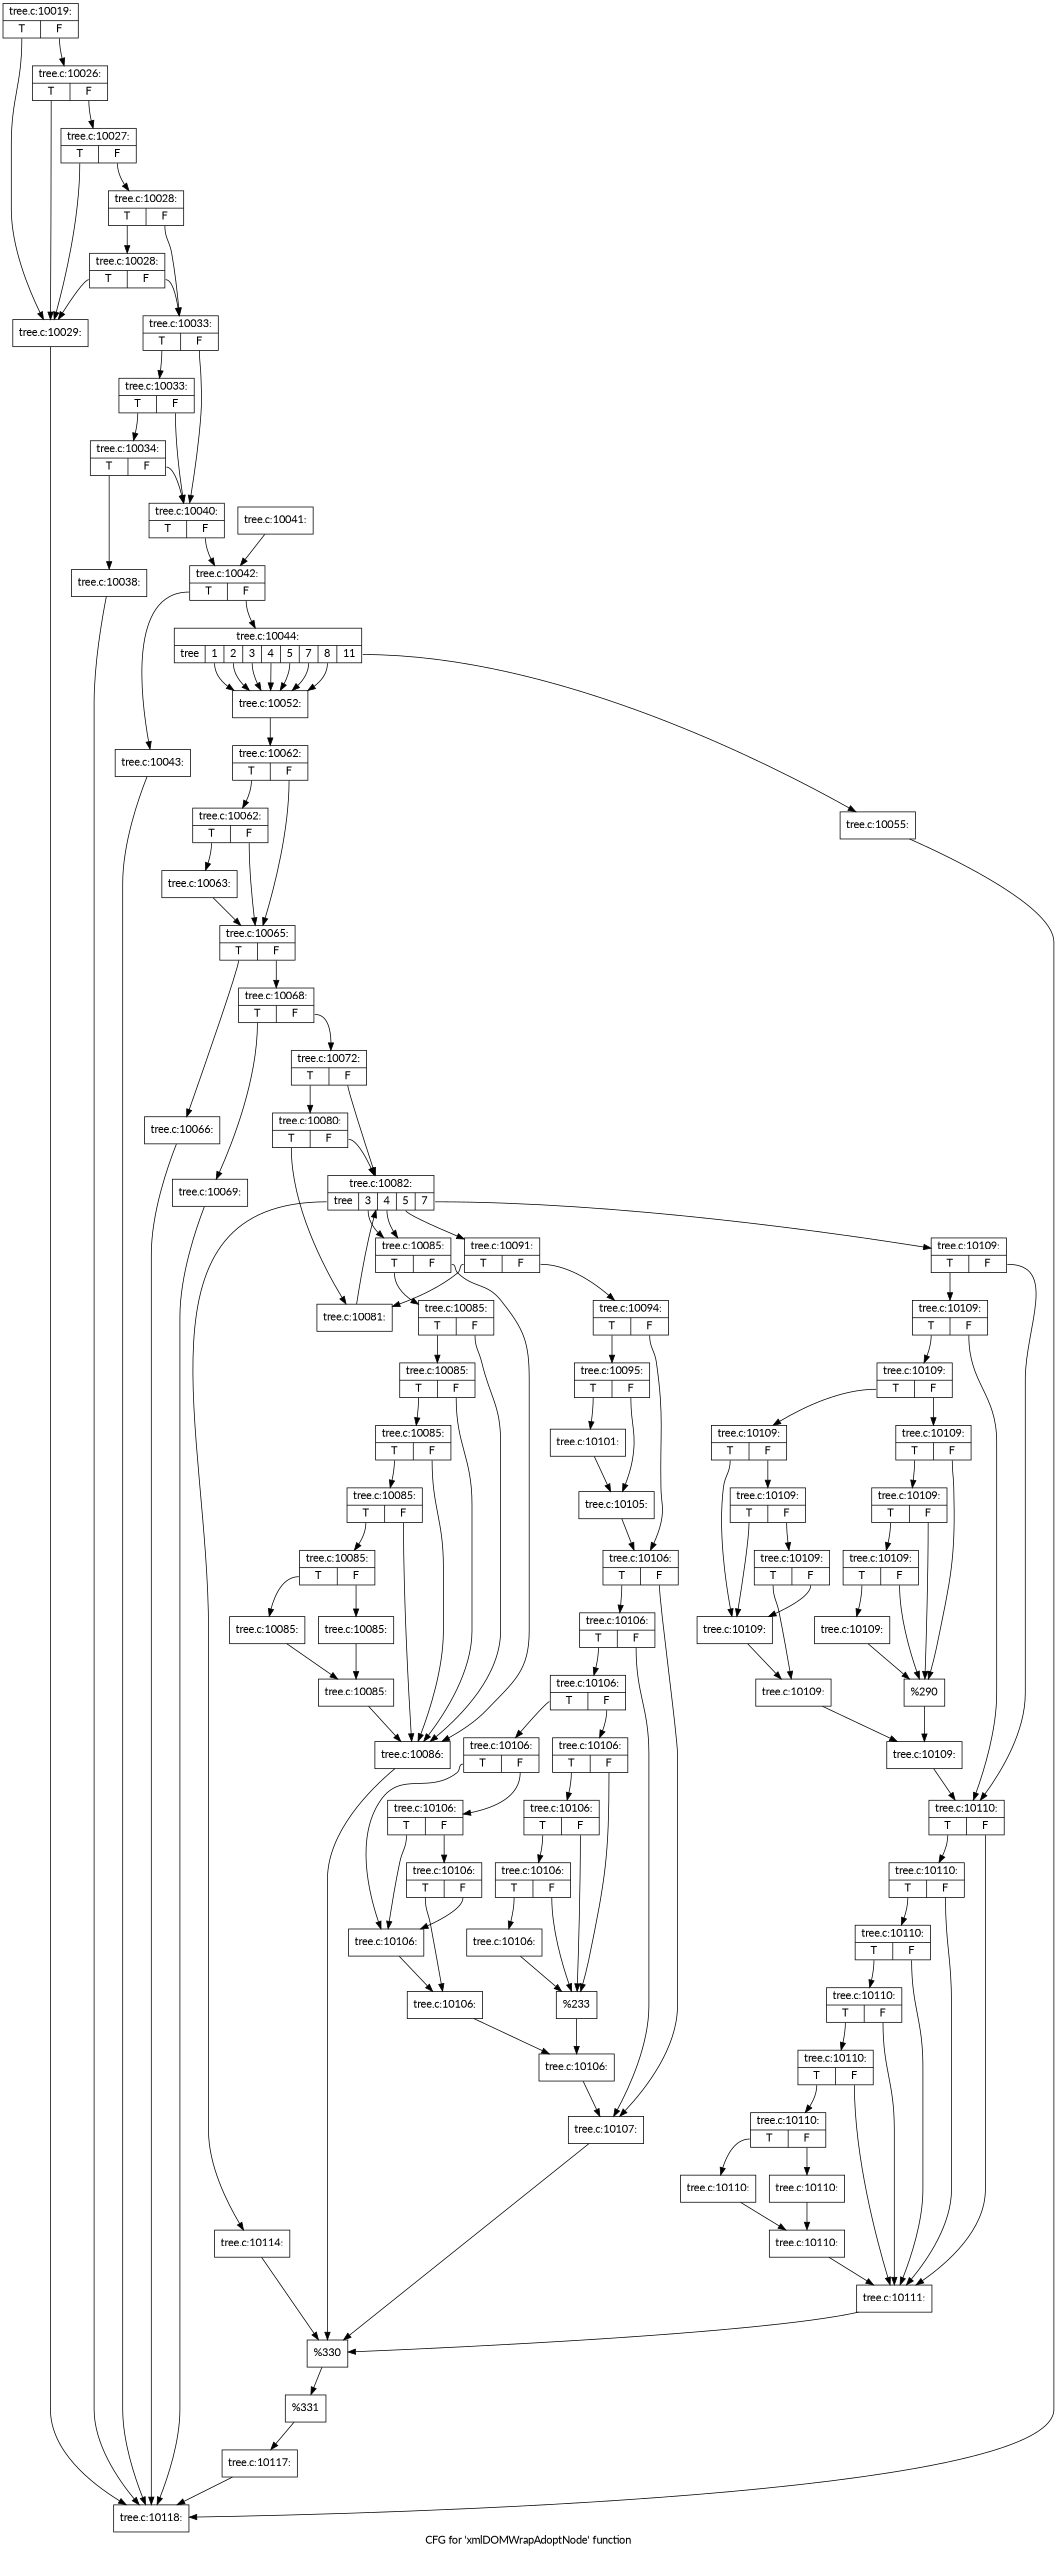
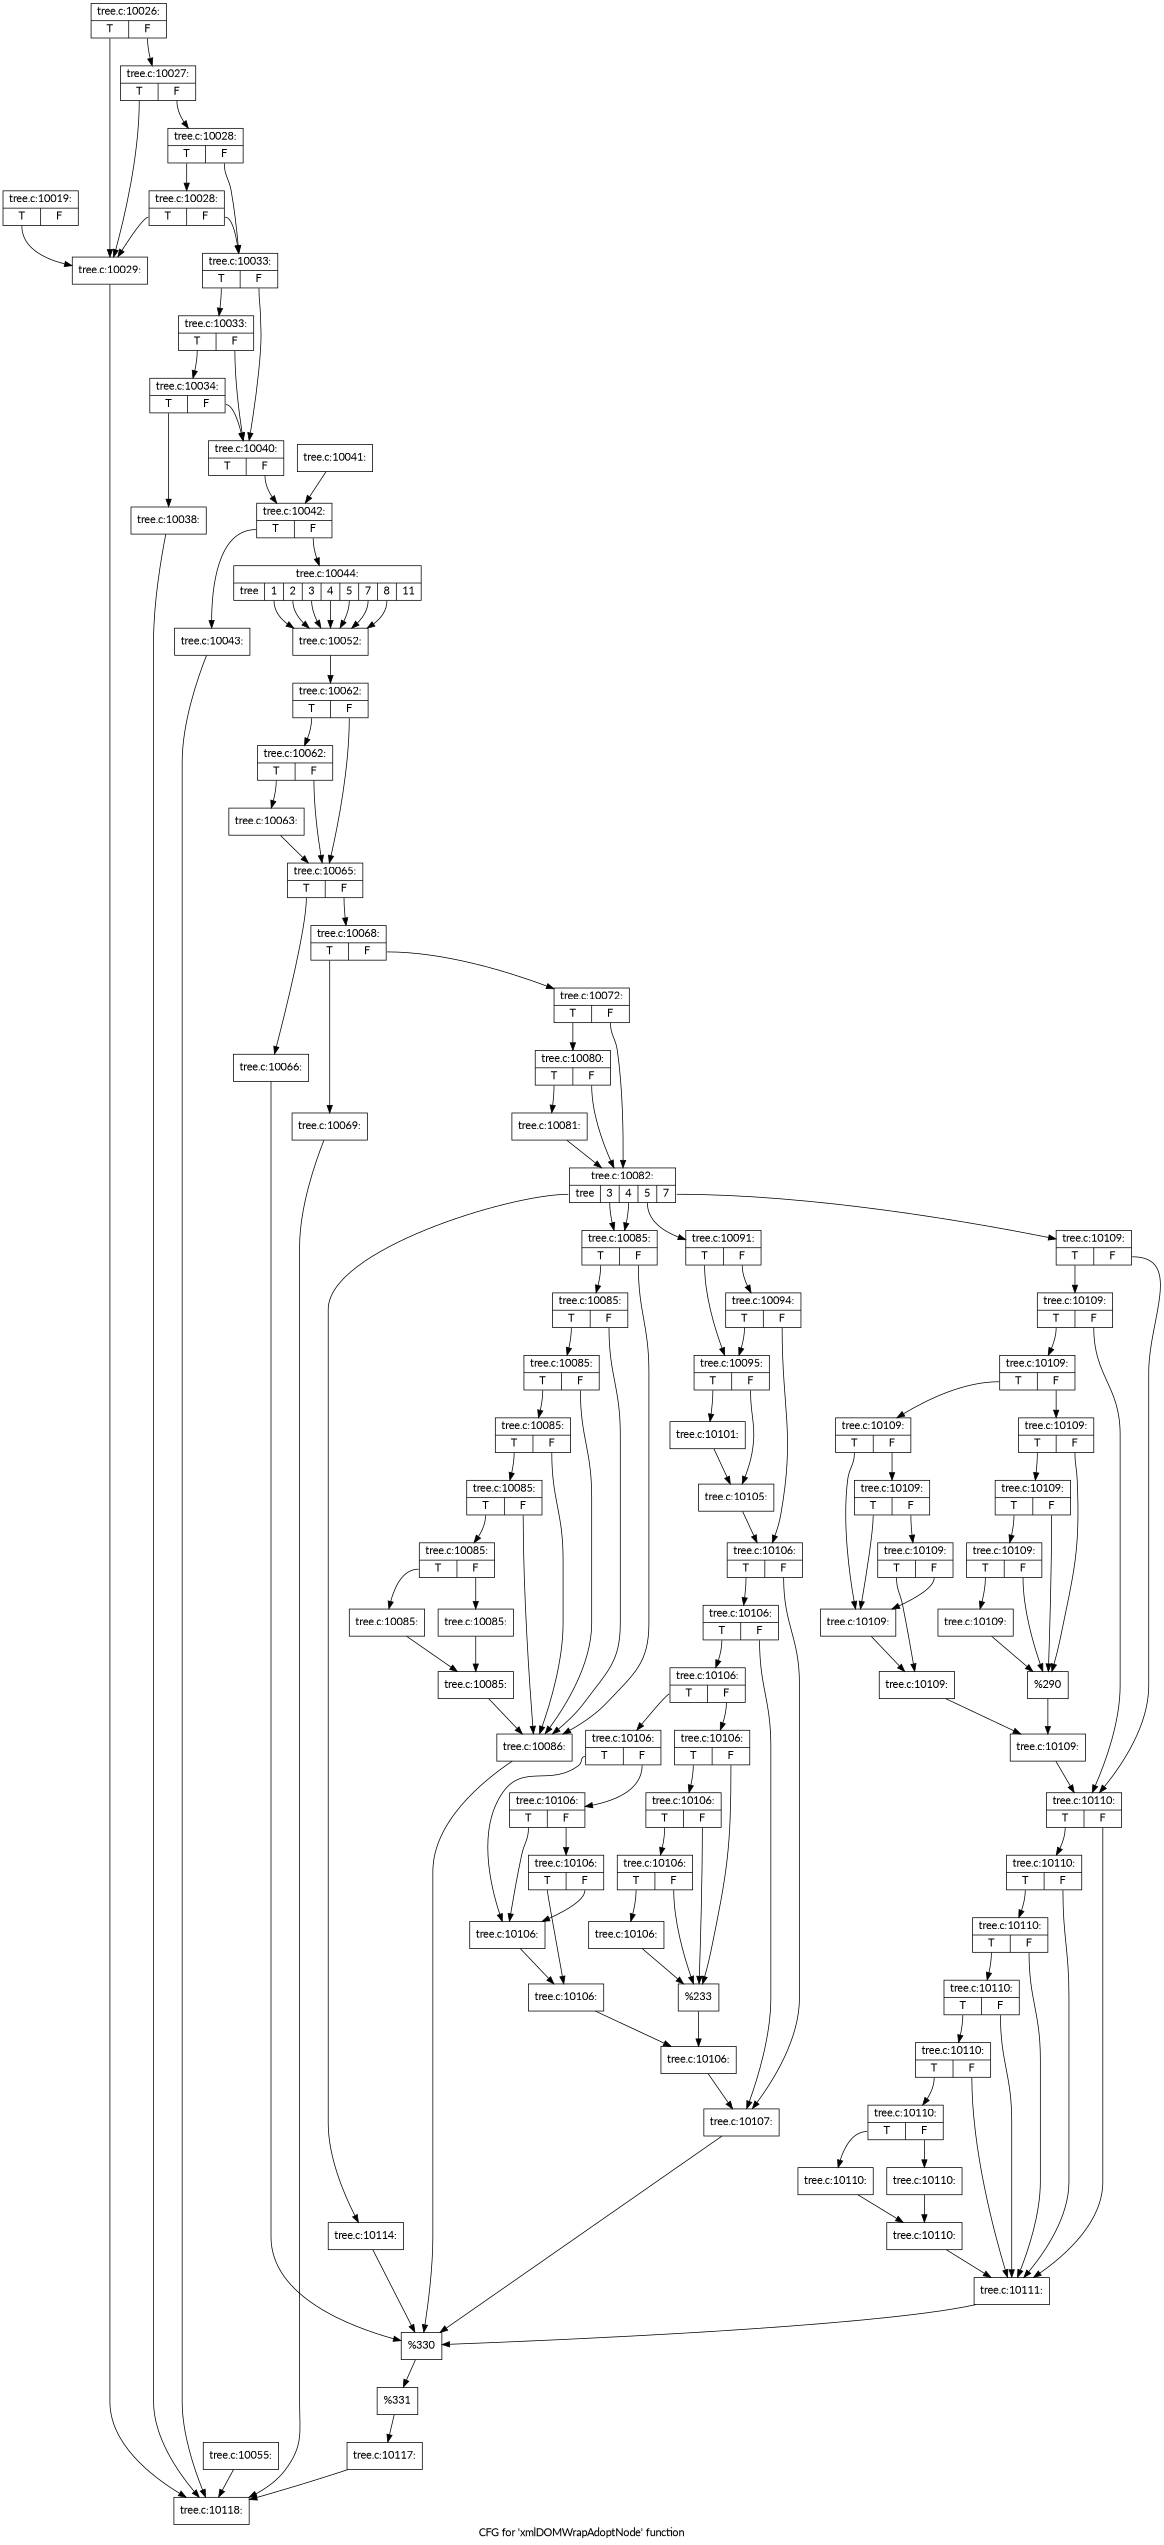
(60, 48) -> none
(614, 703) -> none
(435, 1288) -> (710, 1308)
(151, 1819) -> (271, 1744)
